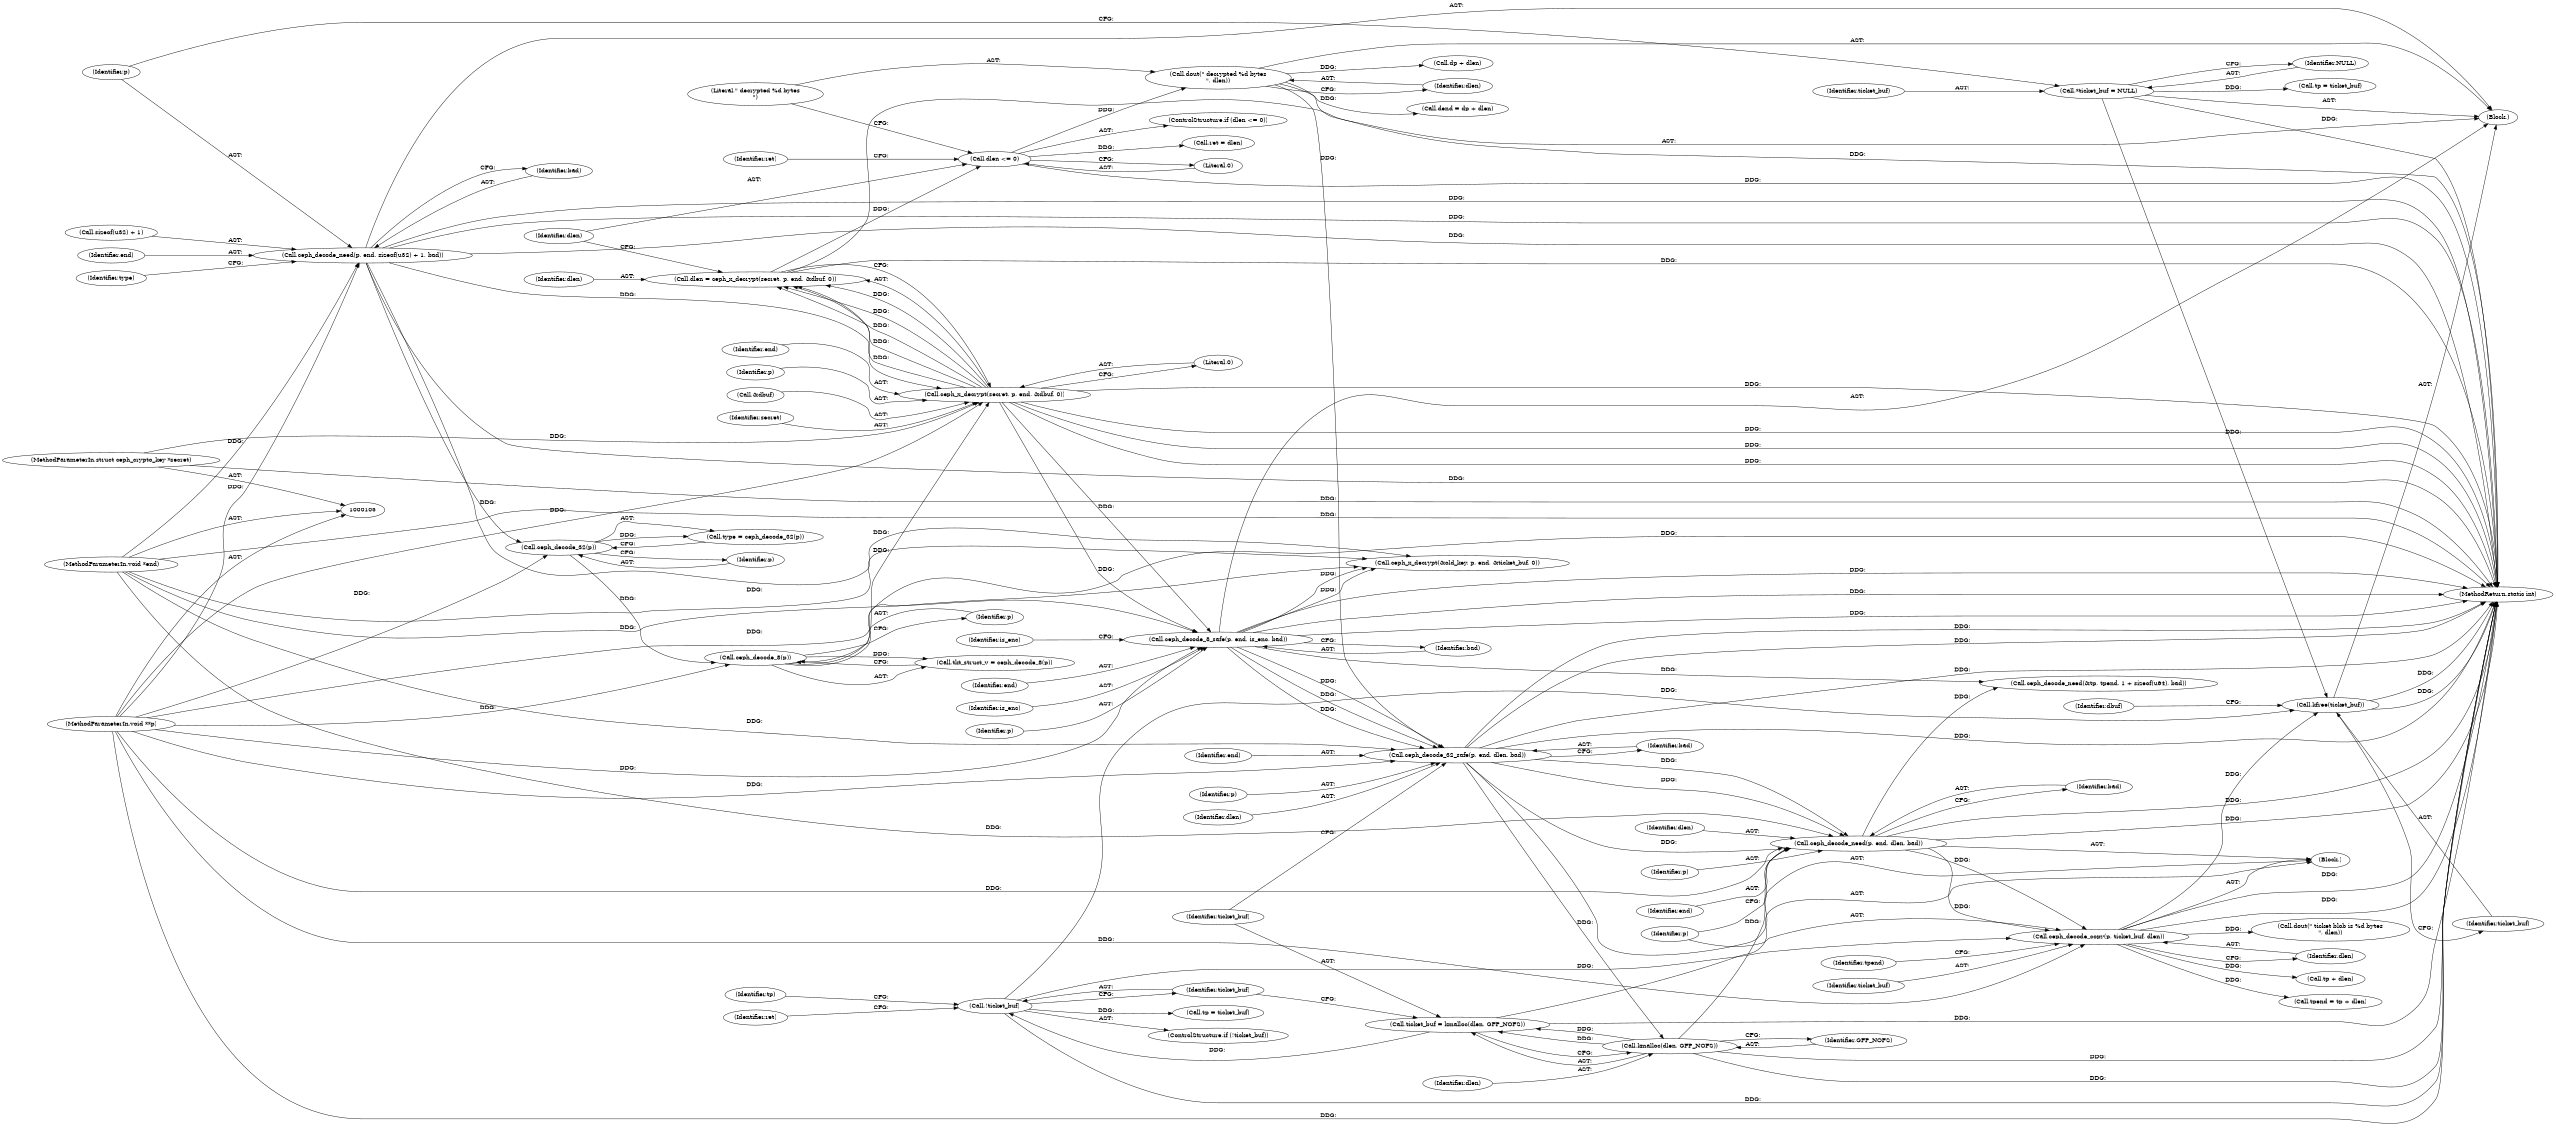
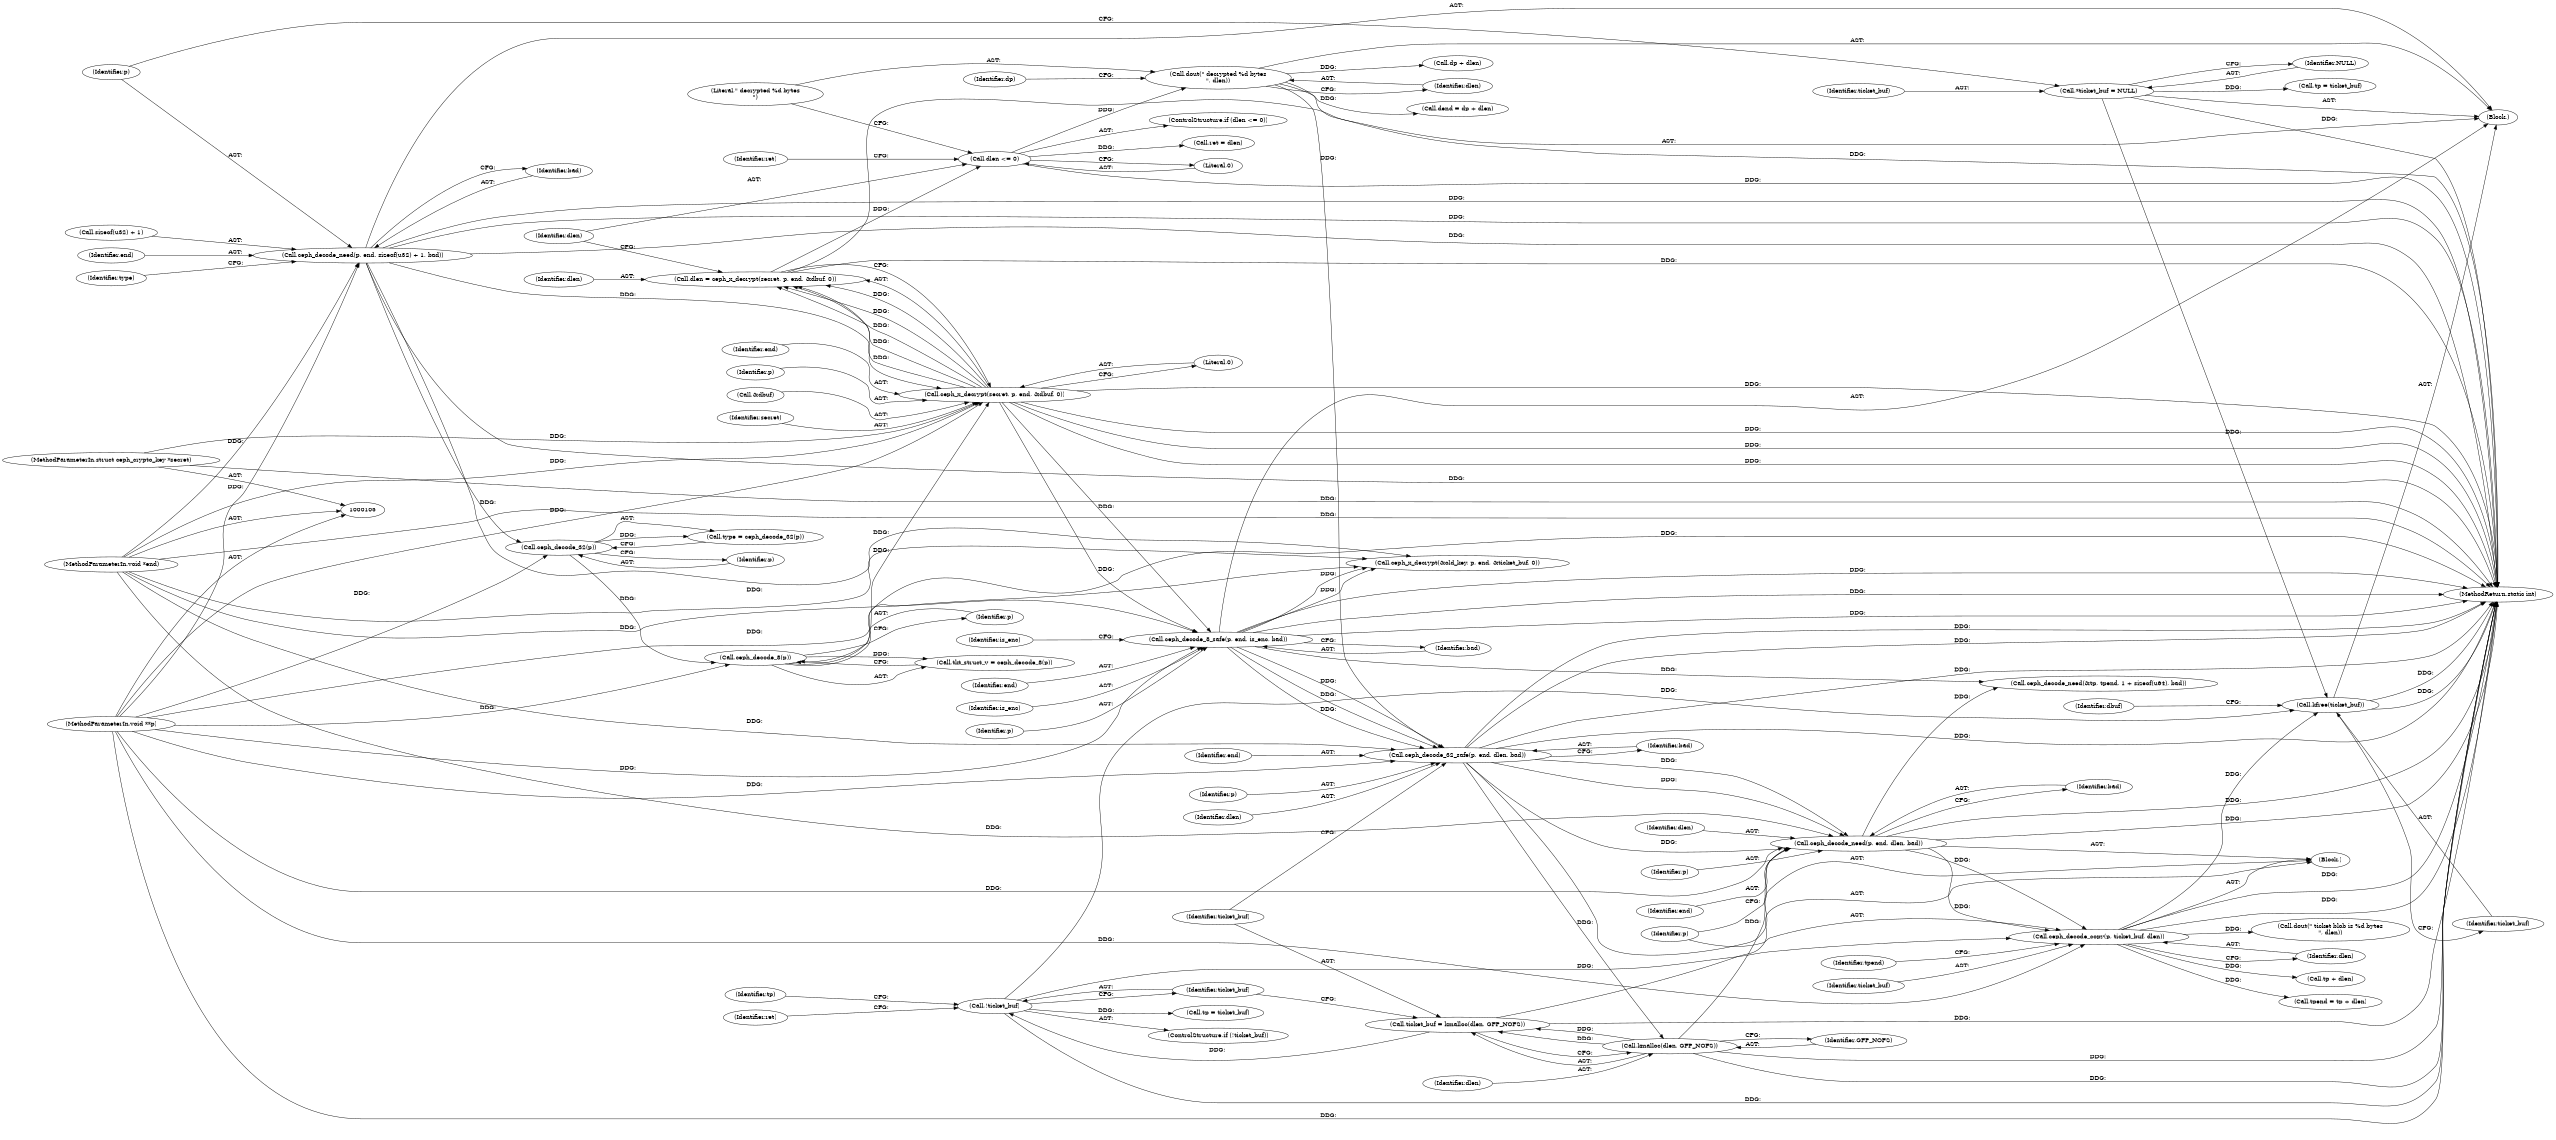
none -> (995, 79)
none -> (547, 471)
